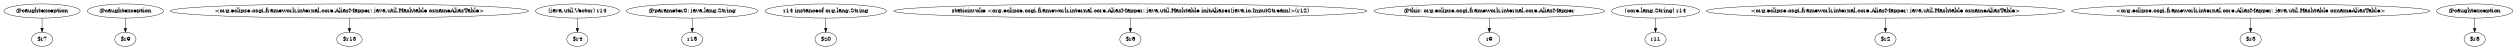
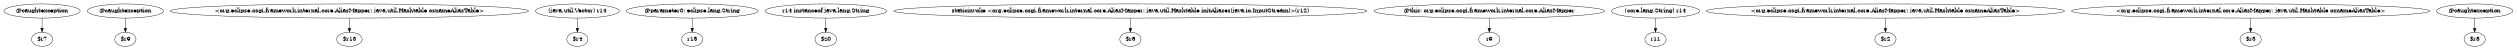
(692, 11) -> (692, 11)
(826, 11) -> (826, 11)
